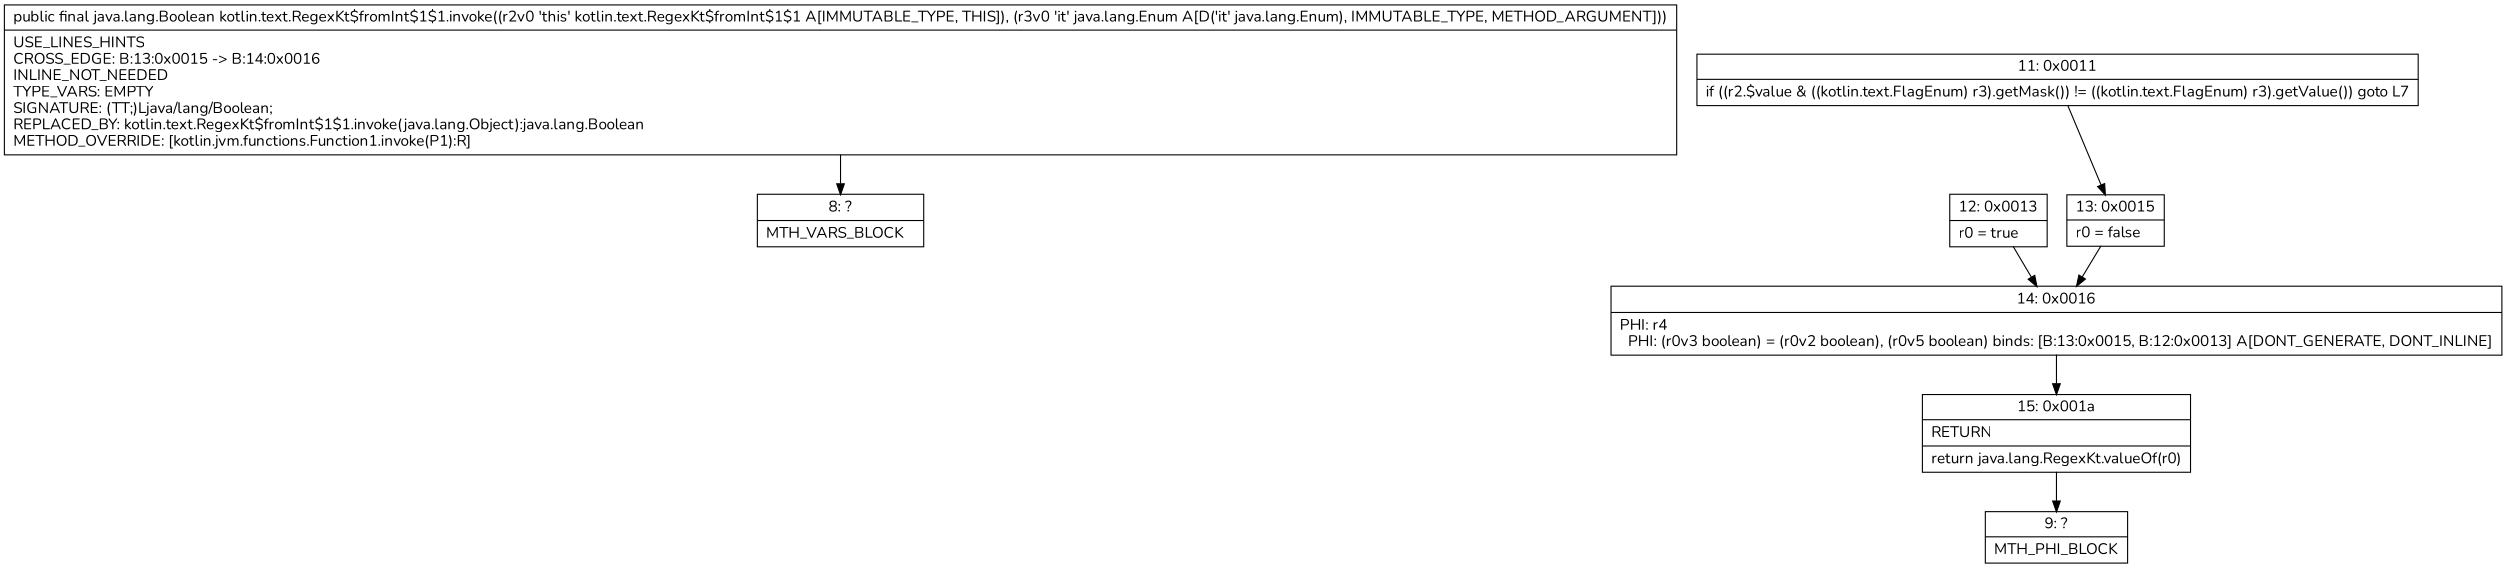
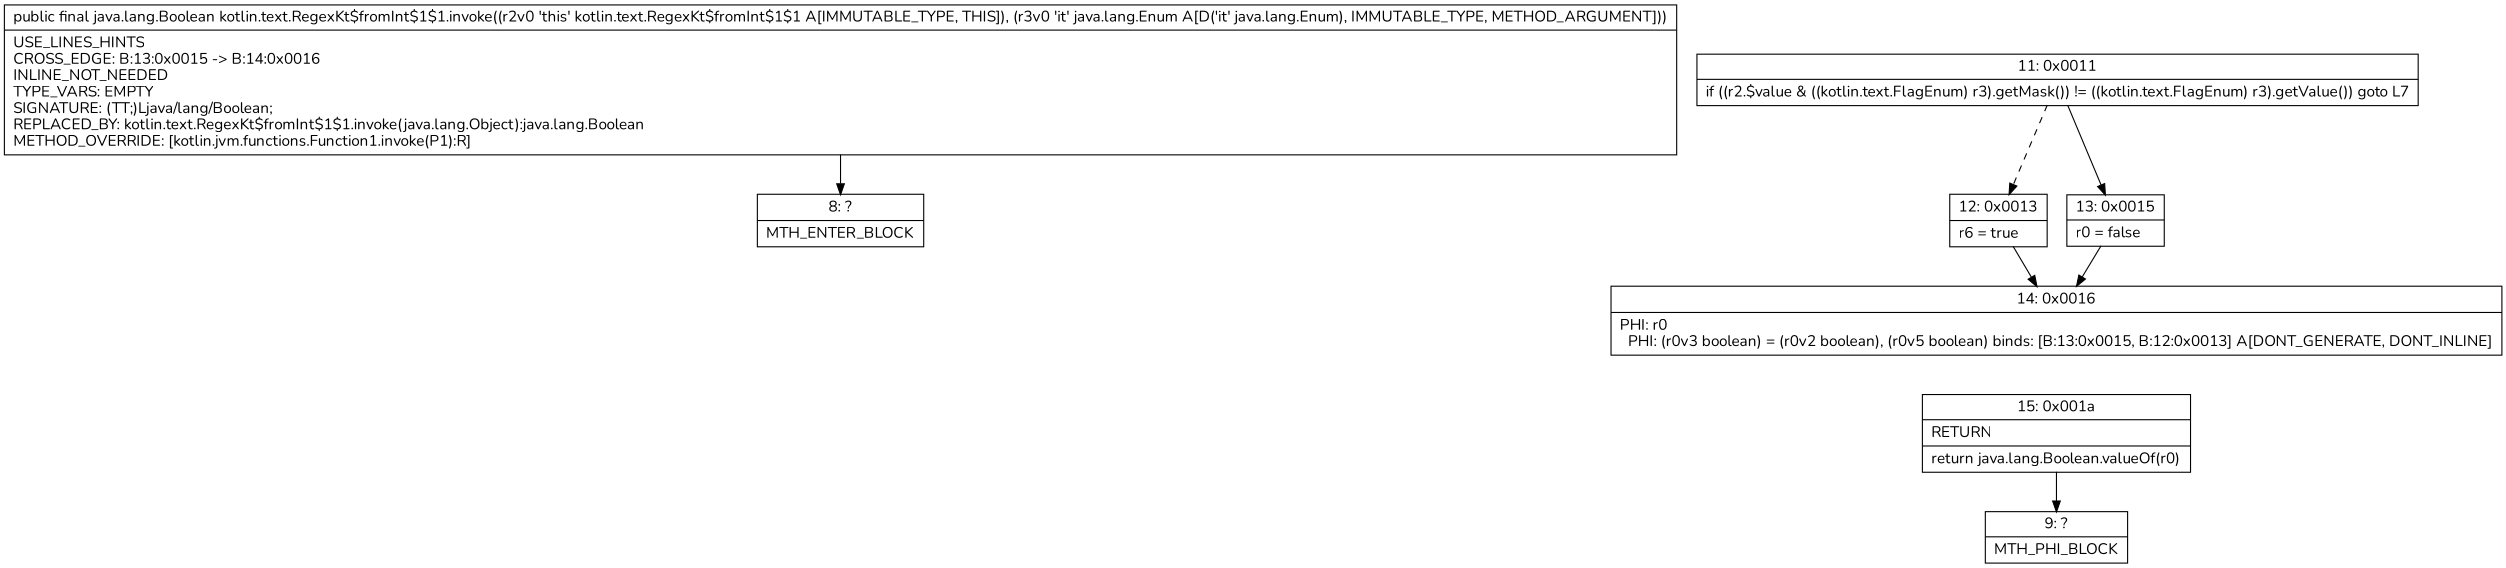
none -> (2030, 145)
(836, 233) -> (841, 233)
(1989, 233) -> (1989, 233)
(1646, 325) -> (1646, 325)
(2056, 369) -> none
(2056, 459) -> (2056, 459)
